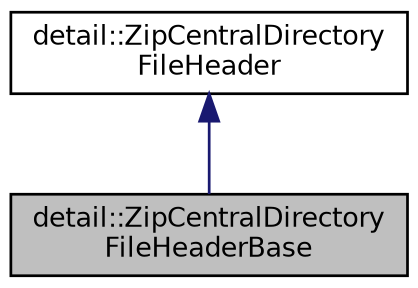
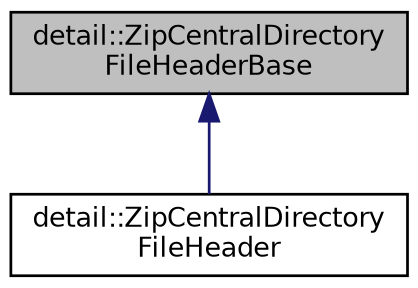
(209, 158) -> (209, 158)
